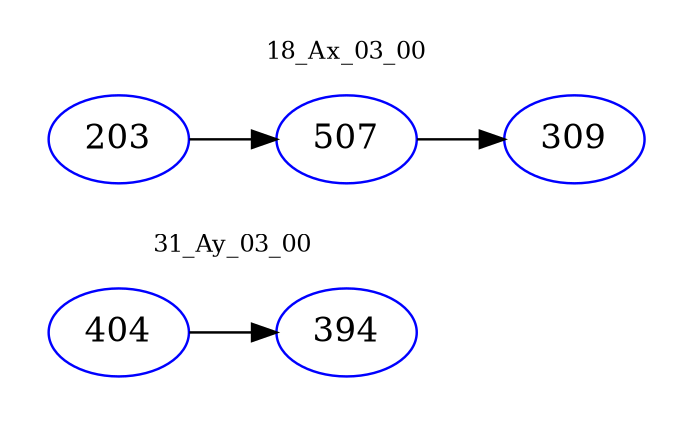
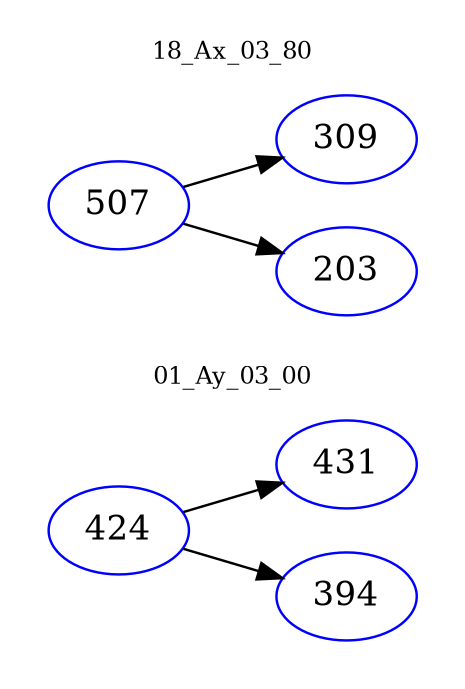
(347, 53) -> (233, 53)
(221, 139) -> (221, 235)
(233, 246) -> (233, 378)
(119, 332) -> (119, 530)
none -> (347, 464)
